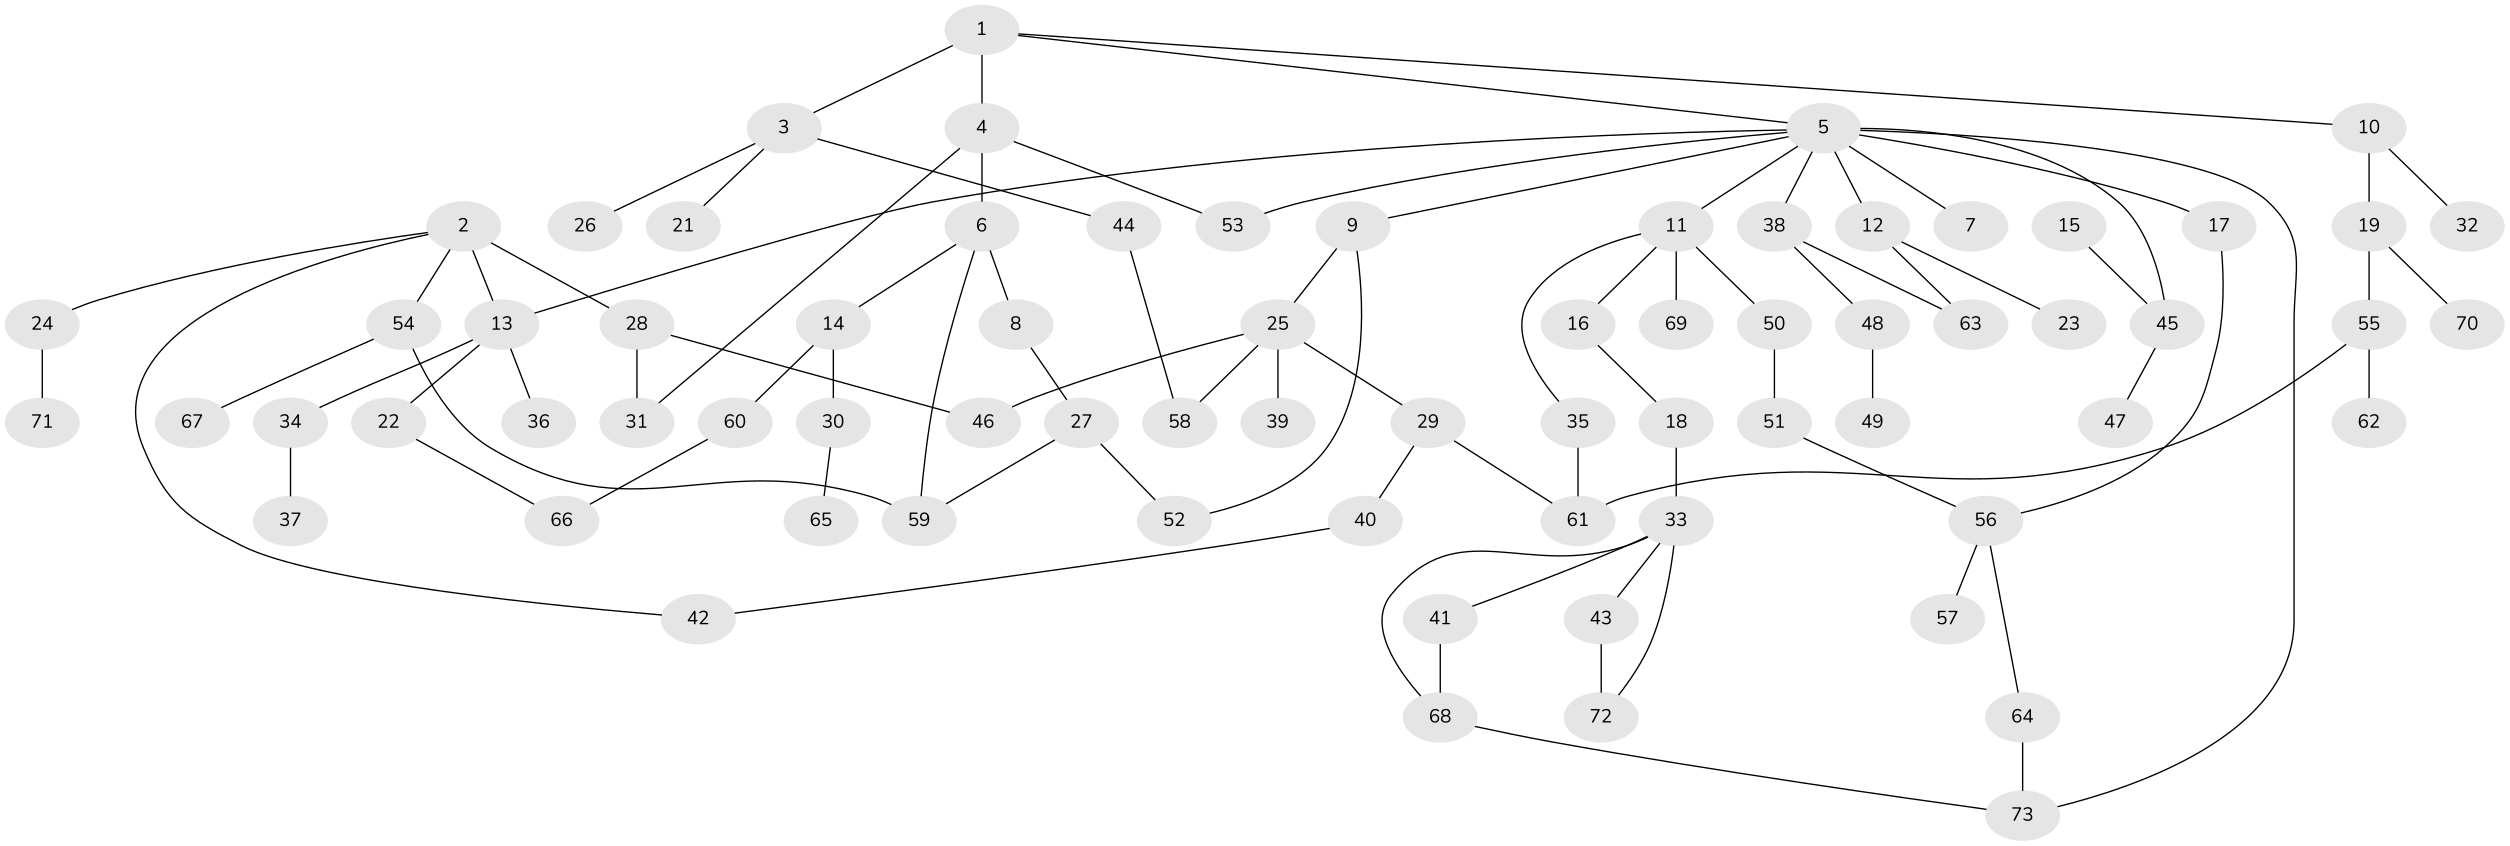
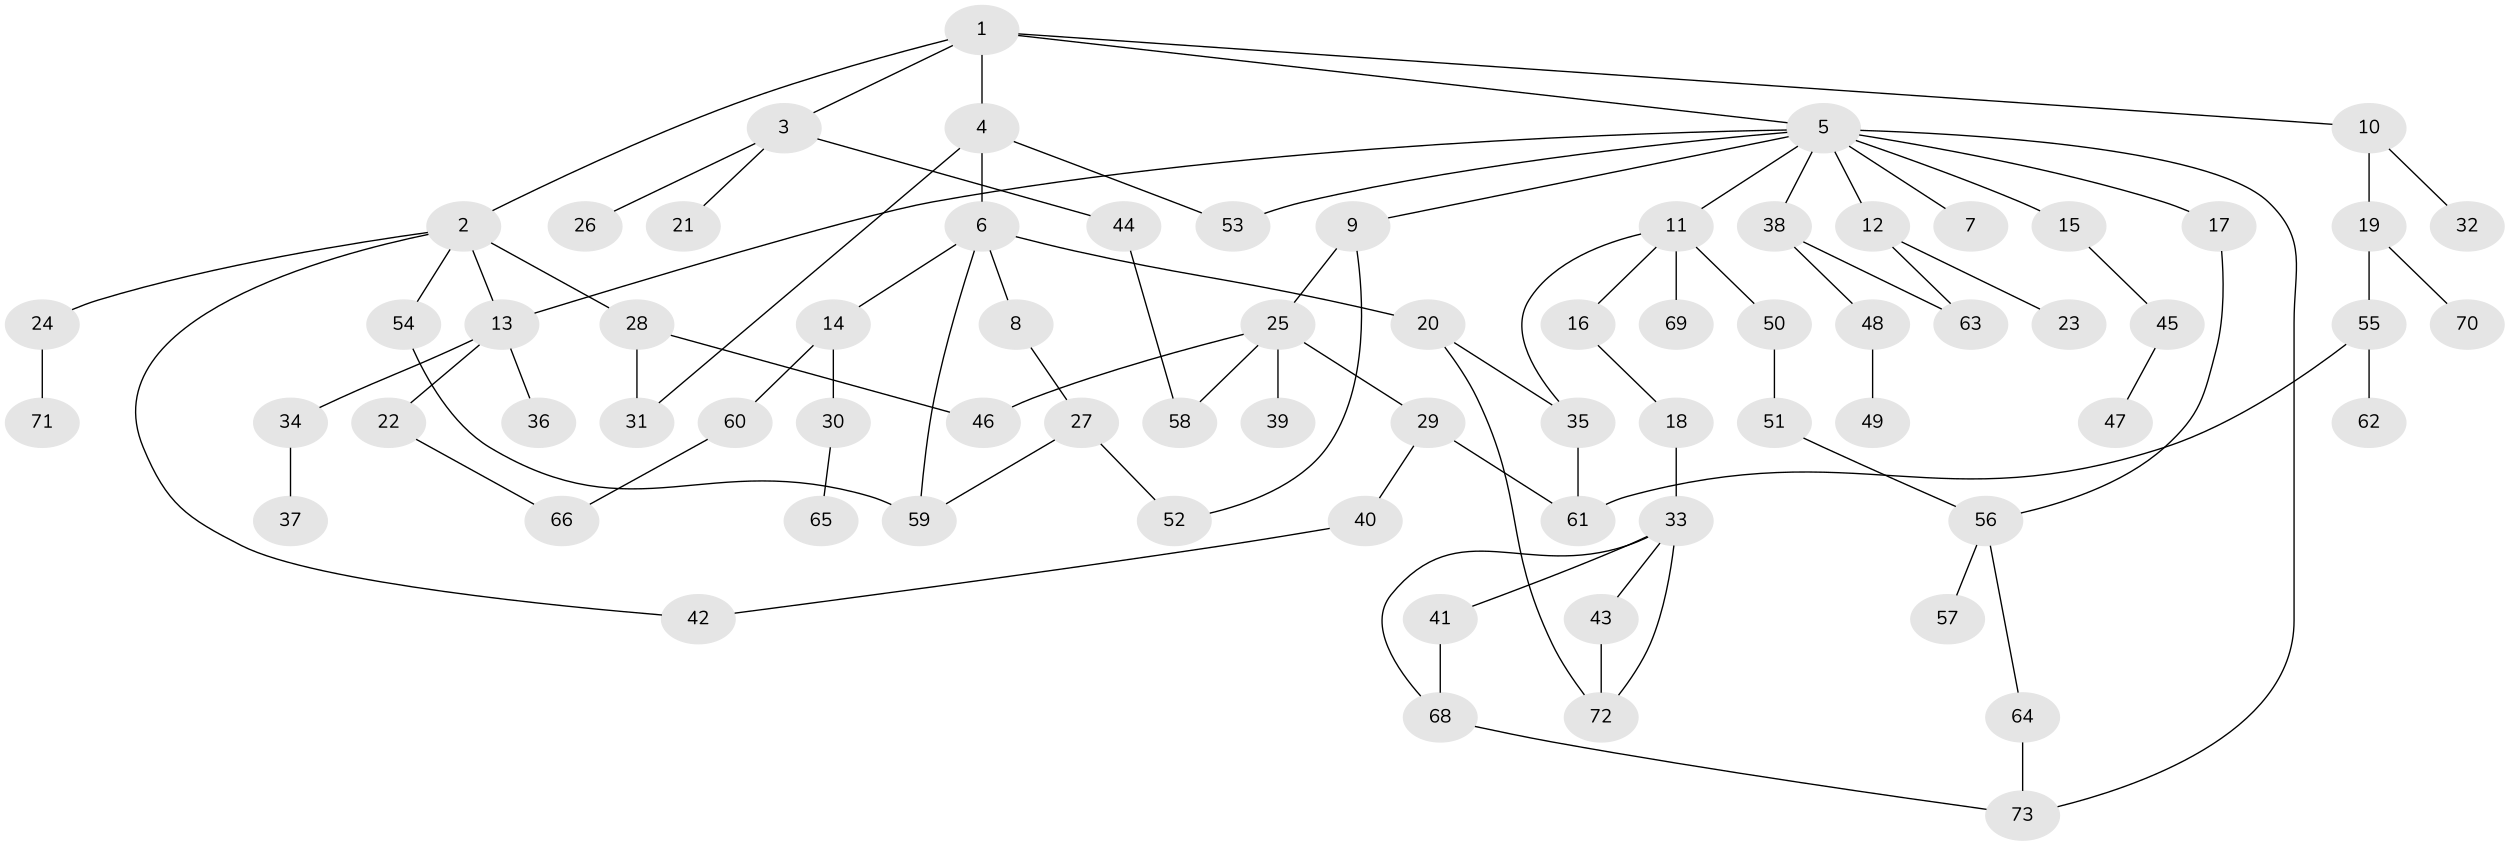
none -> (715, 111)
(2048, 161) -> (1949, 174)
none -> (1428, 325)
(192, 423) -> none
